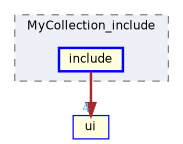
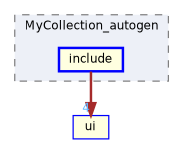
(92, 26) -> (92, 26)
